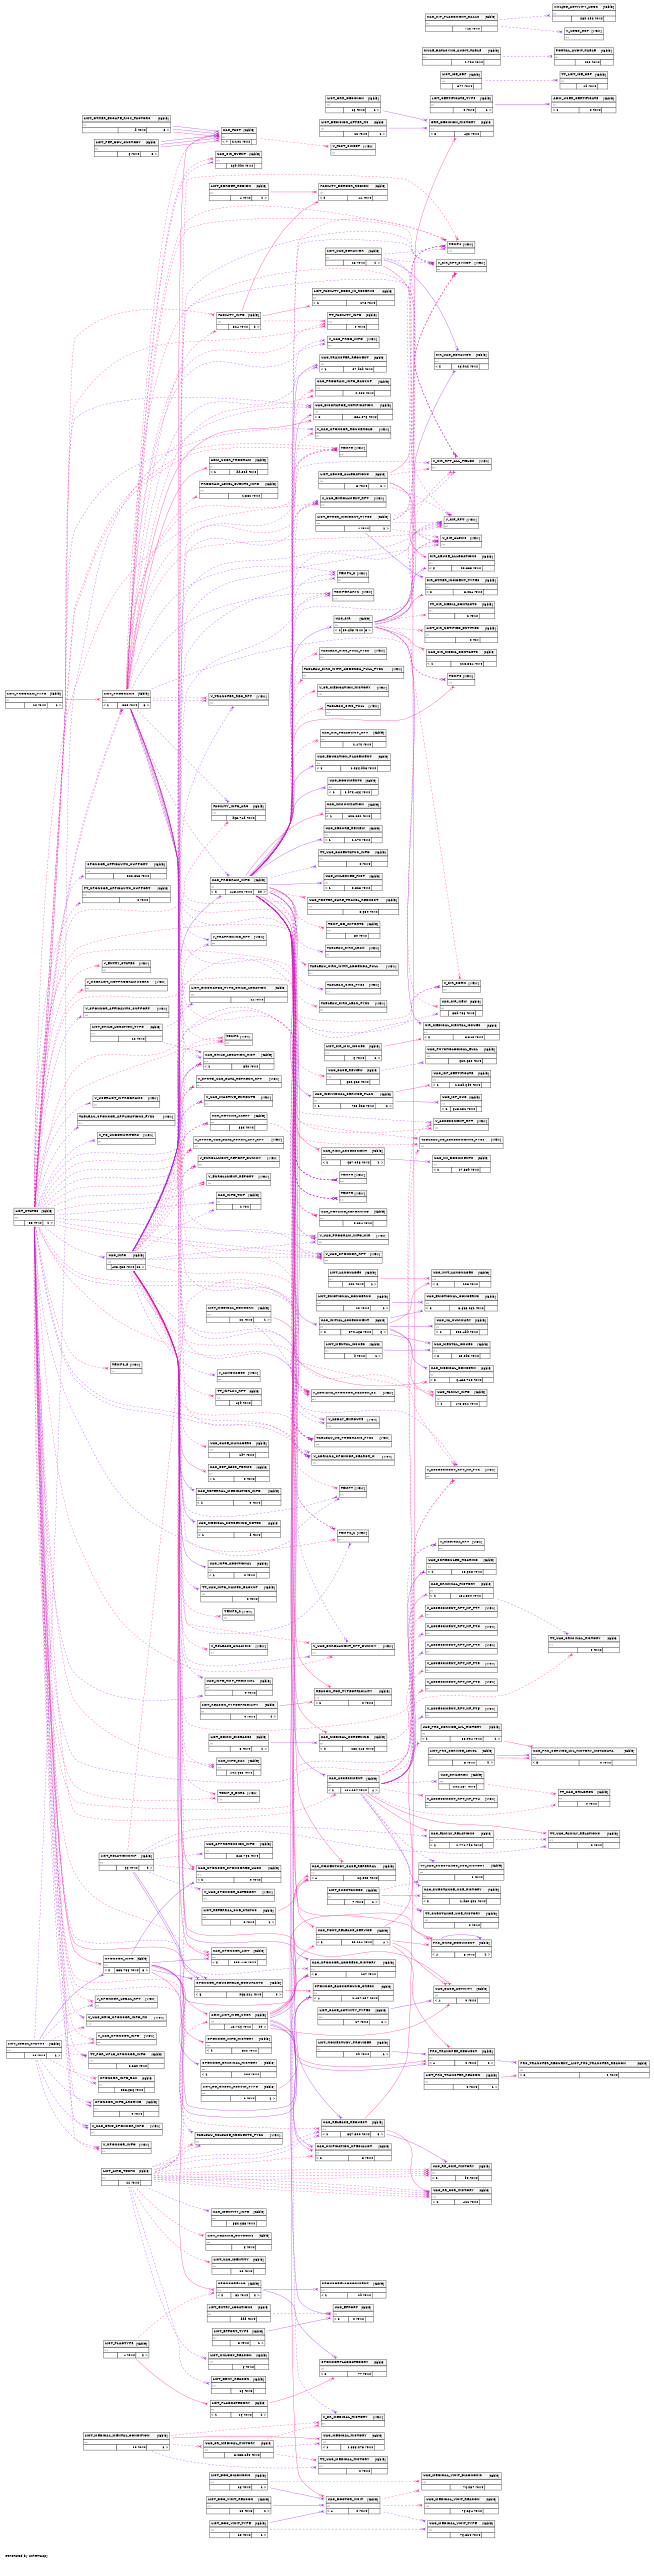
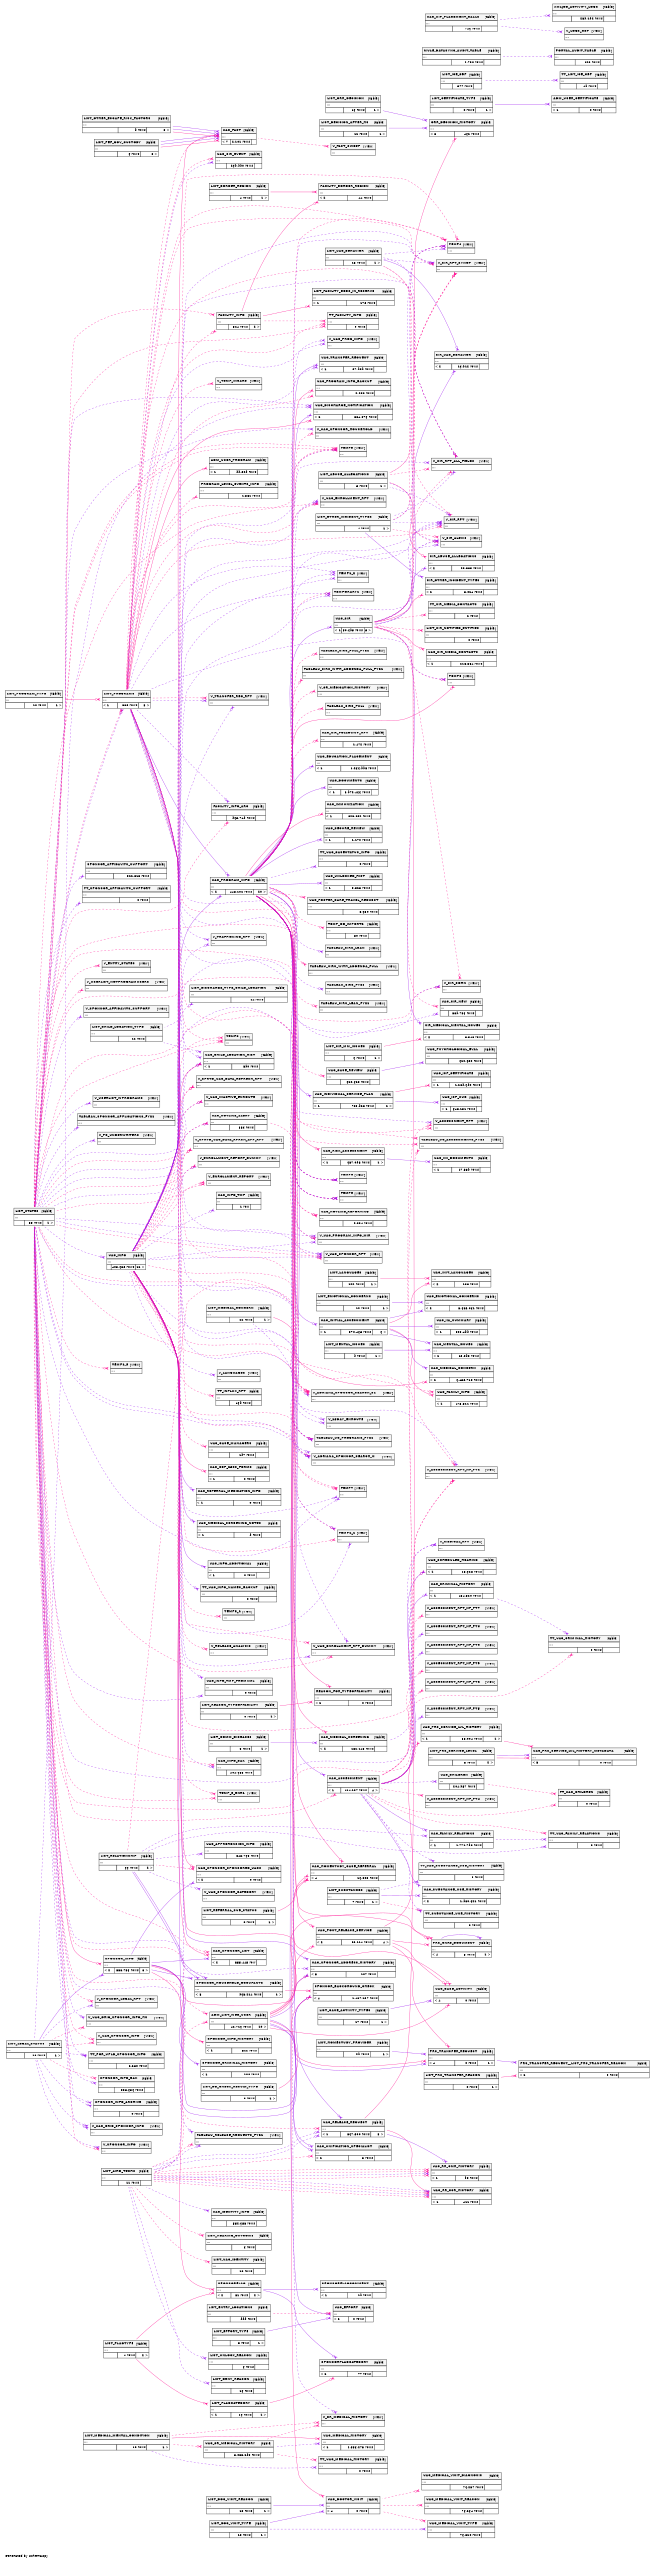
none -> (239, 384)
(292, 638) -> (292, 638)
(474, 640) -> (474, 640)
(171, 796) -> (171, 796)
(400, 1067) -> (400, 1067)
none -> (293, 1195)
(133, 1209) -> none
(49, 1674) -> (49, 1674)
(464, 1787) -> (464, 1787)
(393, 1813) -> (393, 1813)
(453, 1824) -> (453, 1824)
(245, 1962) -> (245, 1962)
(172, 2310) -> (172, 2310)
(239, 2481) -> none
(402, 2516) -> (402, 2516)
